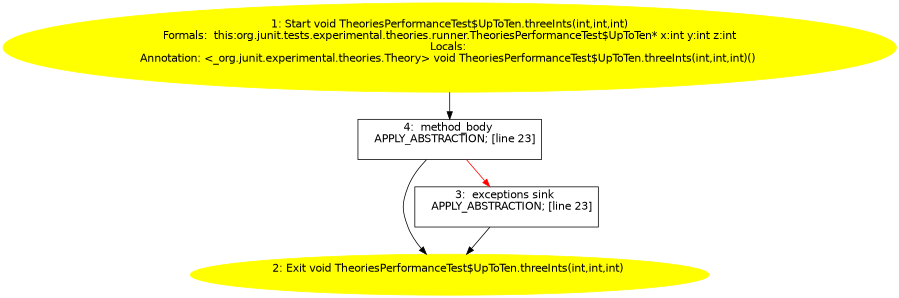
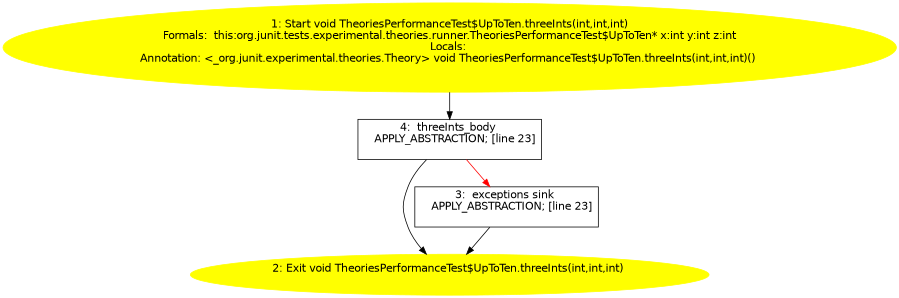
(450, 139) -> (450, 139)
